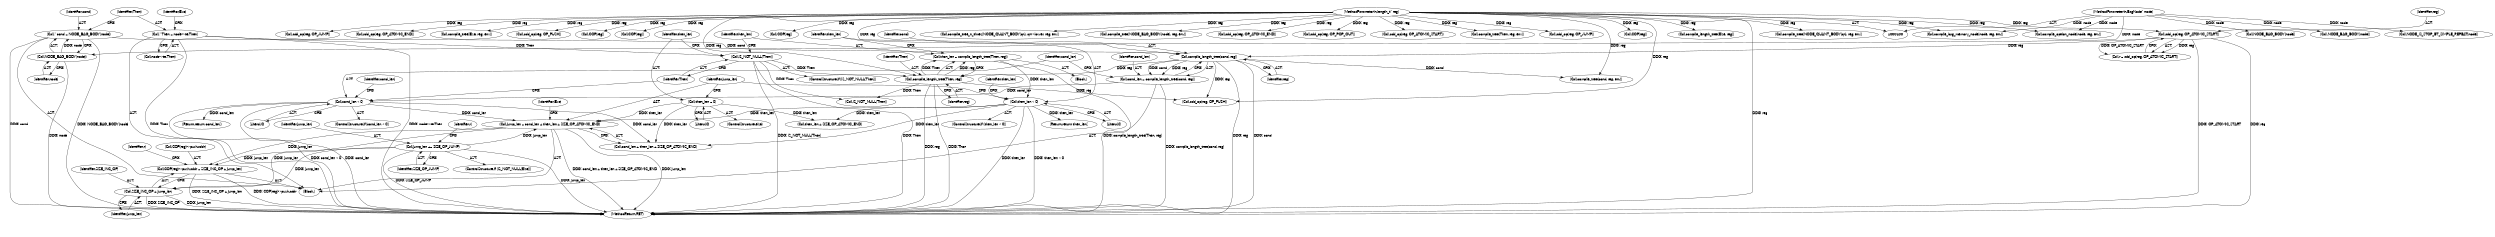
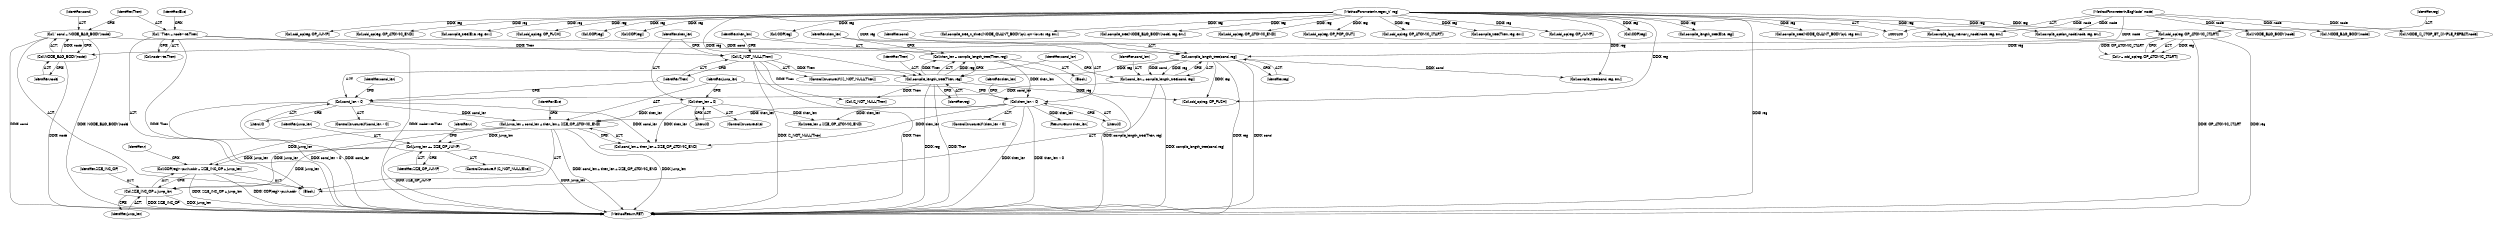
(1371, 12) -> (1371, 12)
(202, 124) -> none
(830, 124) -> (830, 124)
(501, 140) -> (485, 134)
(185, 147) -> none
